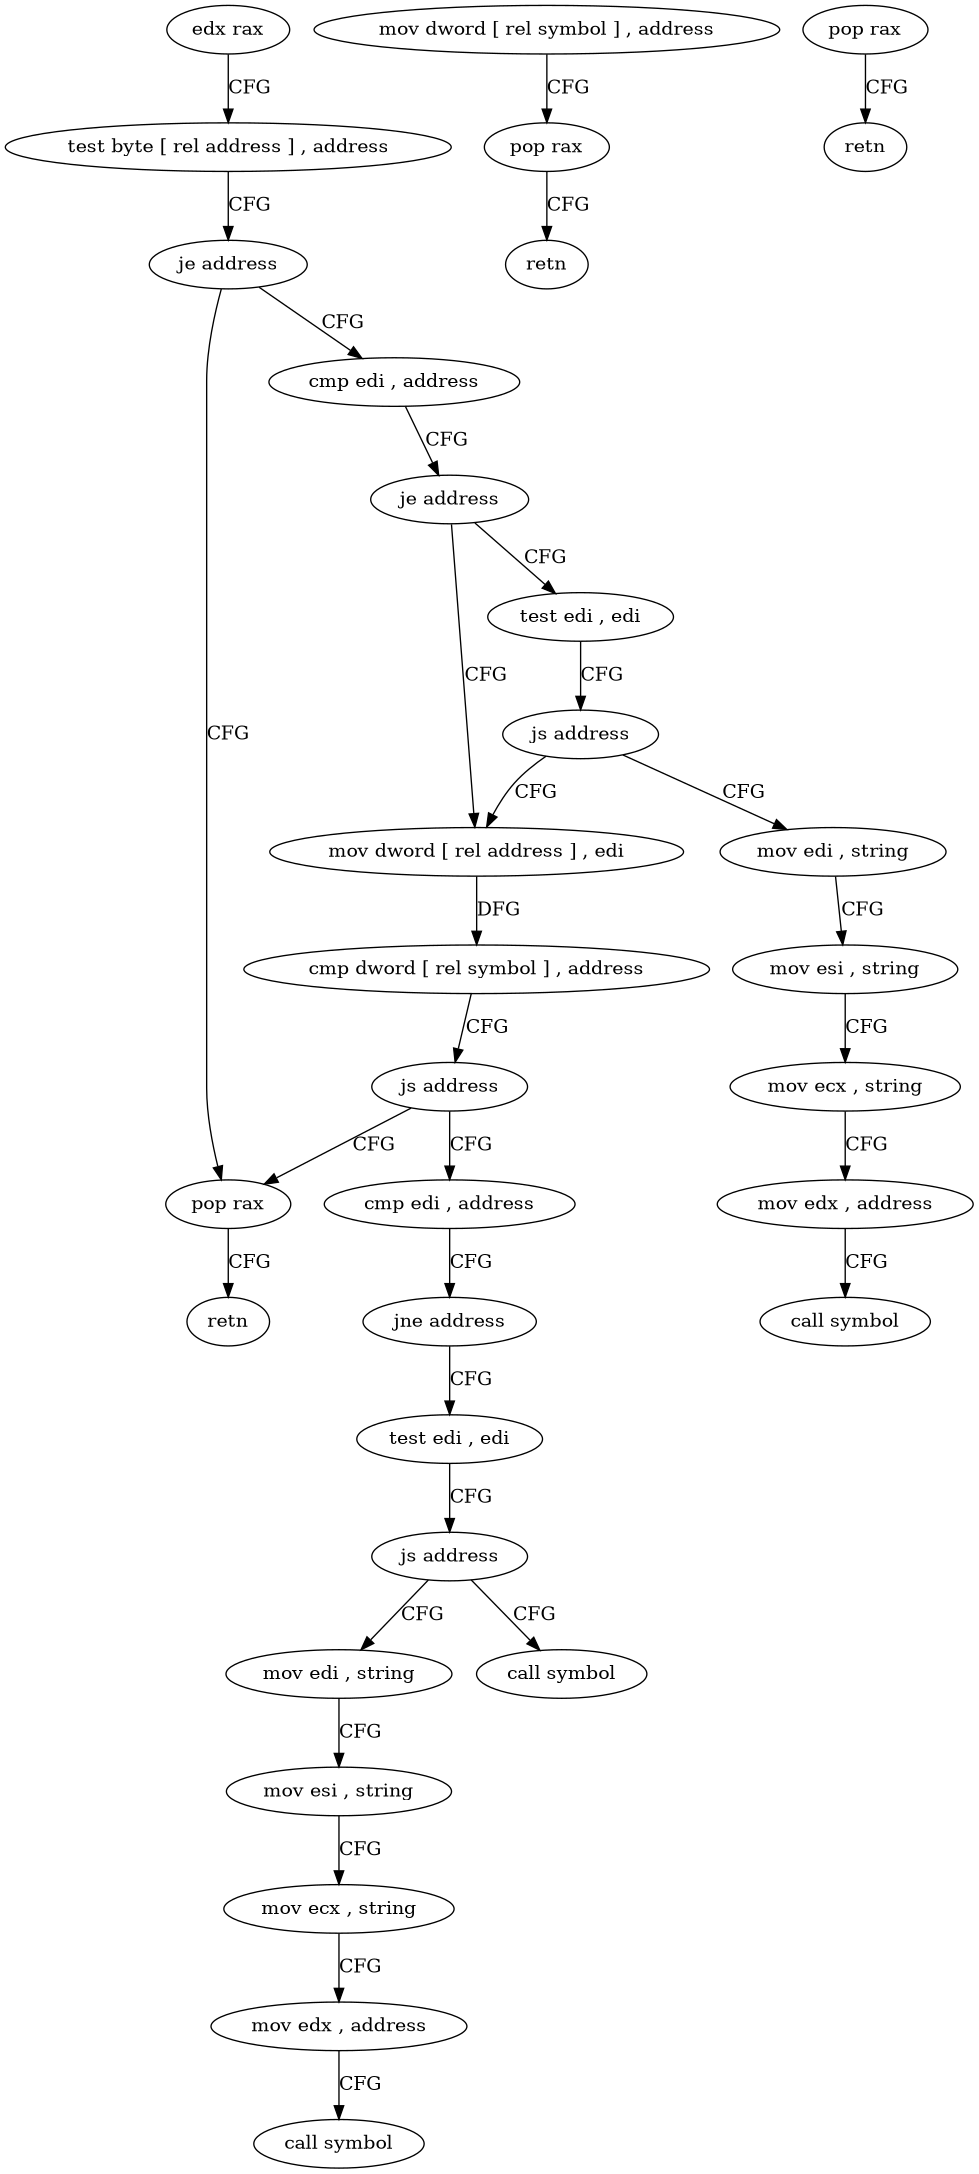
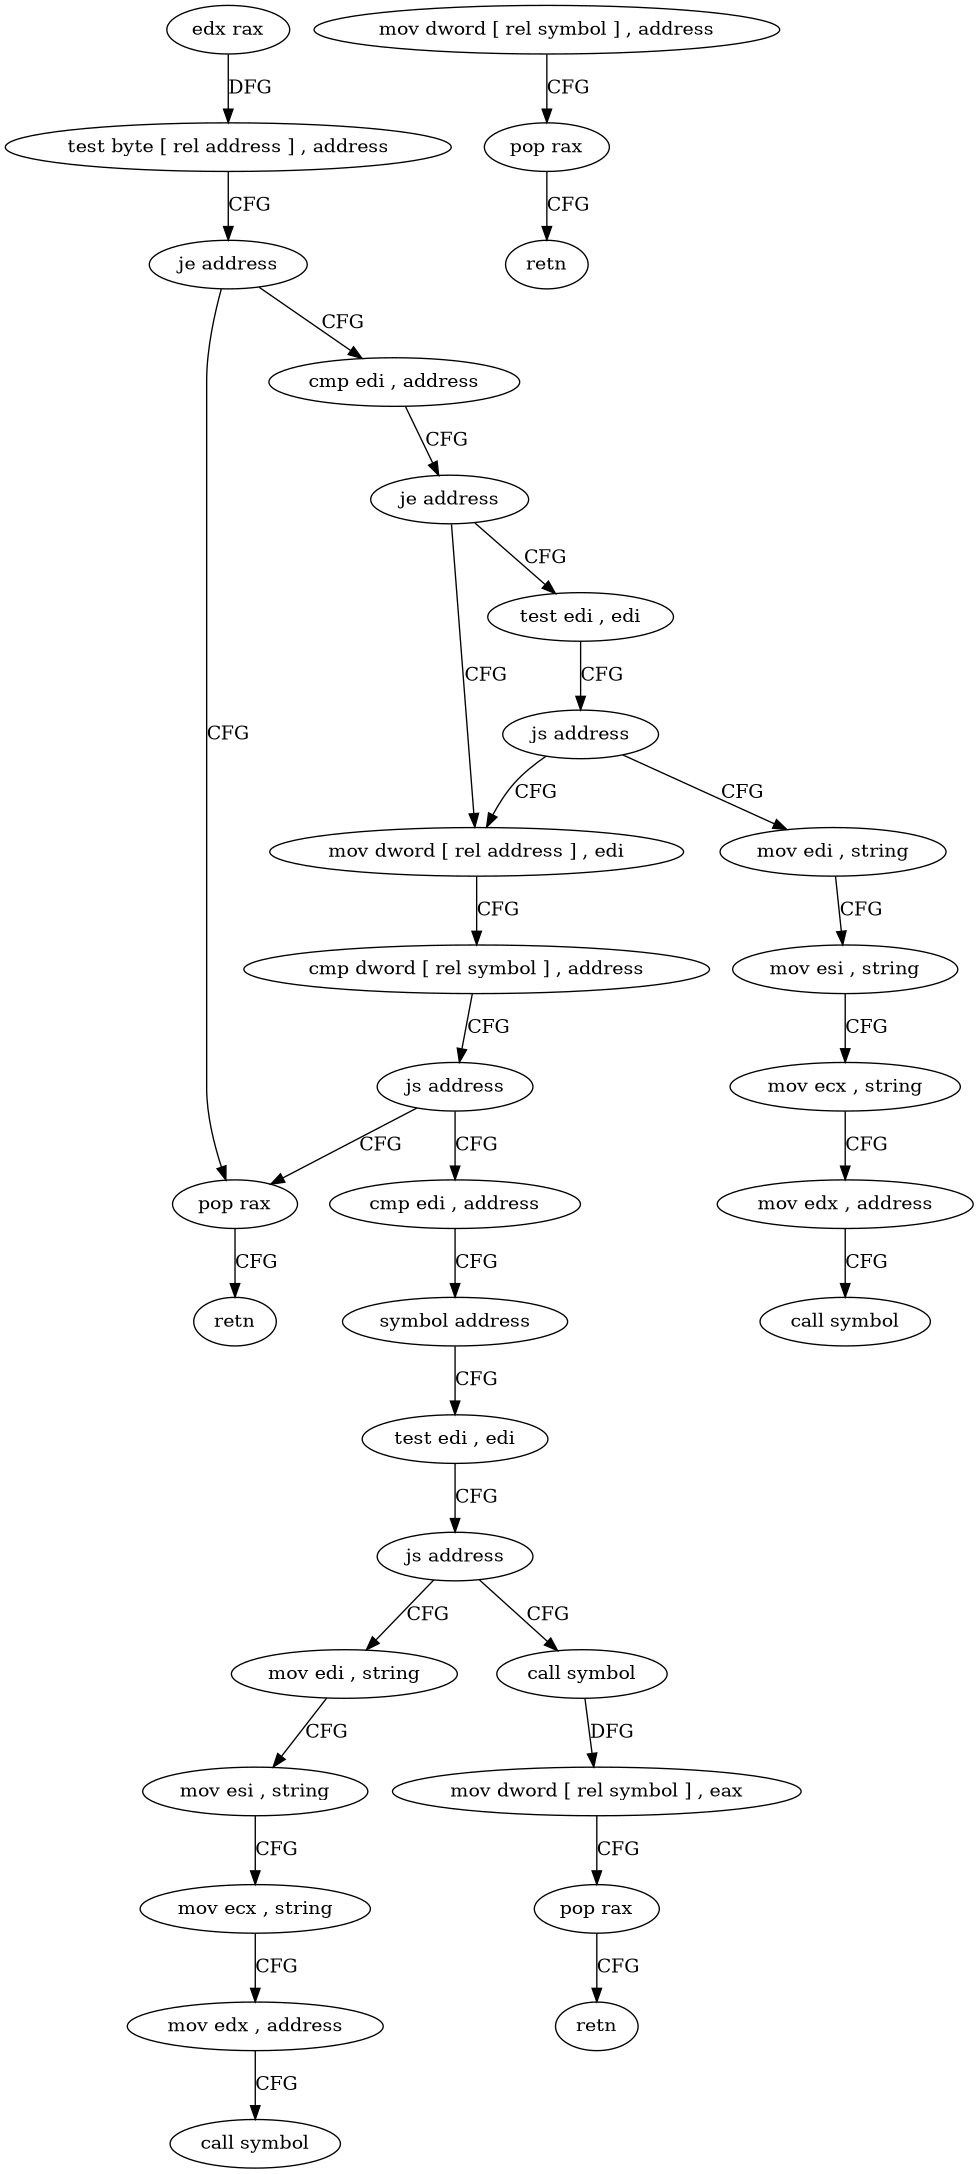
(250, 88) -> (251, 88)
(499, 911) -> (498, 911)
(450, 1322) -> (455, 1322)
none -> (597, 1791)
